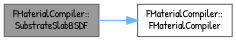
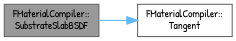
(185, 20) -> (185, 20)
